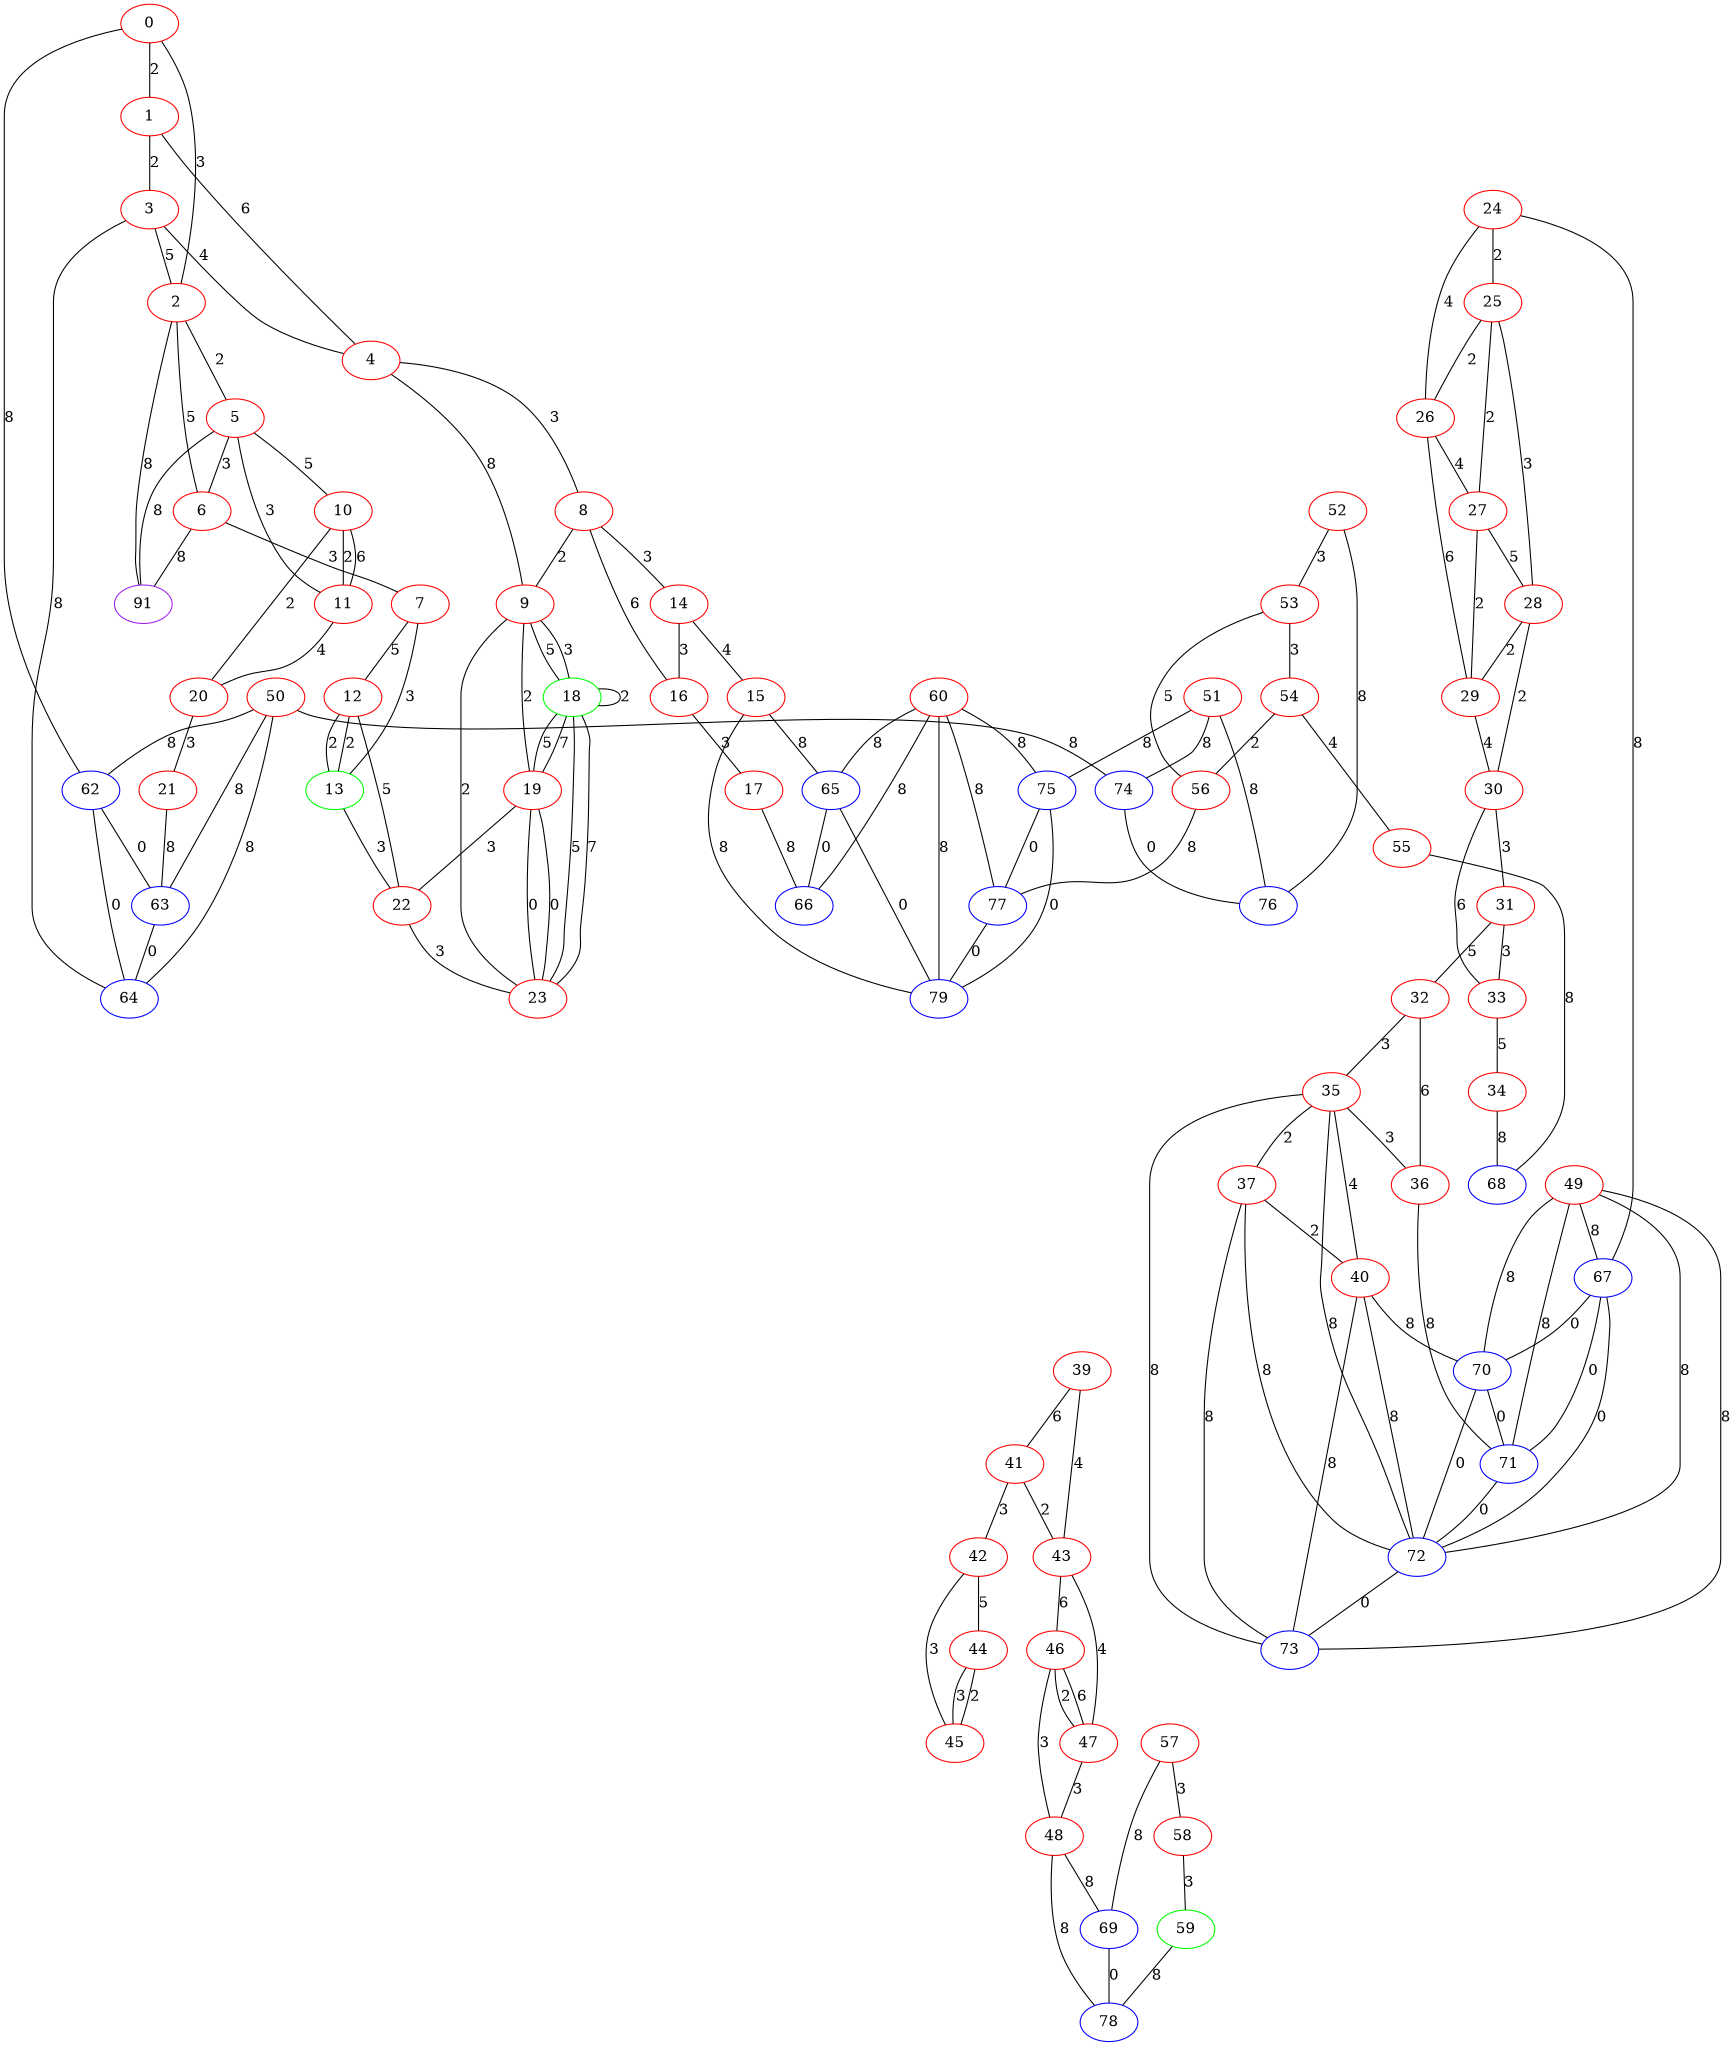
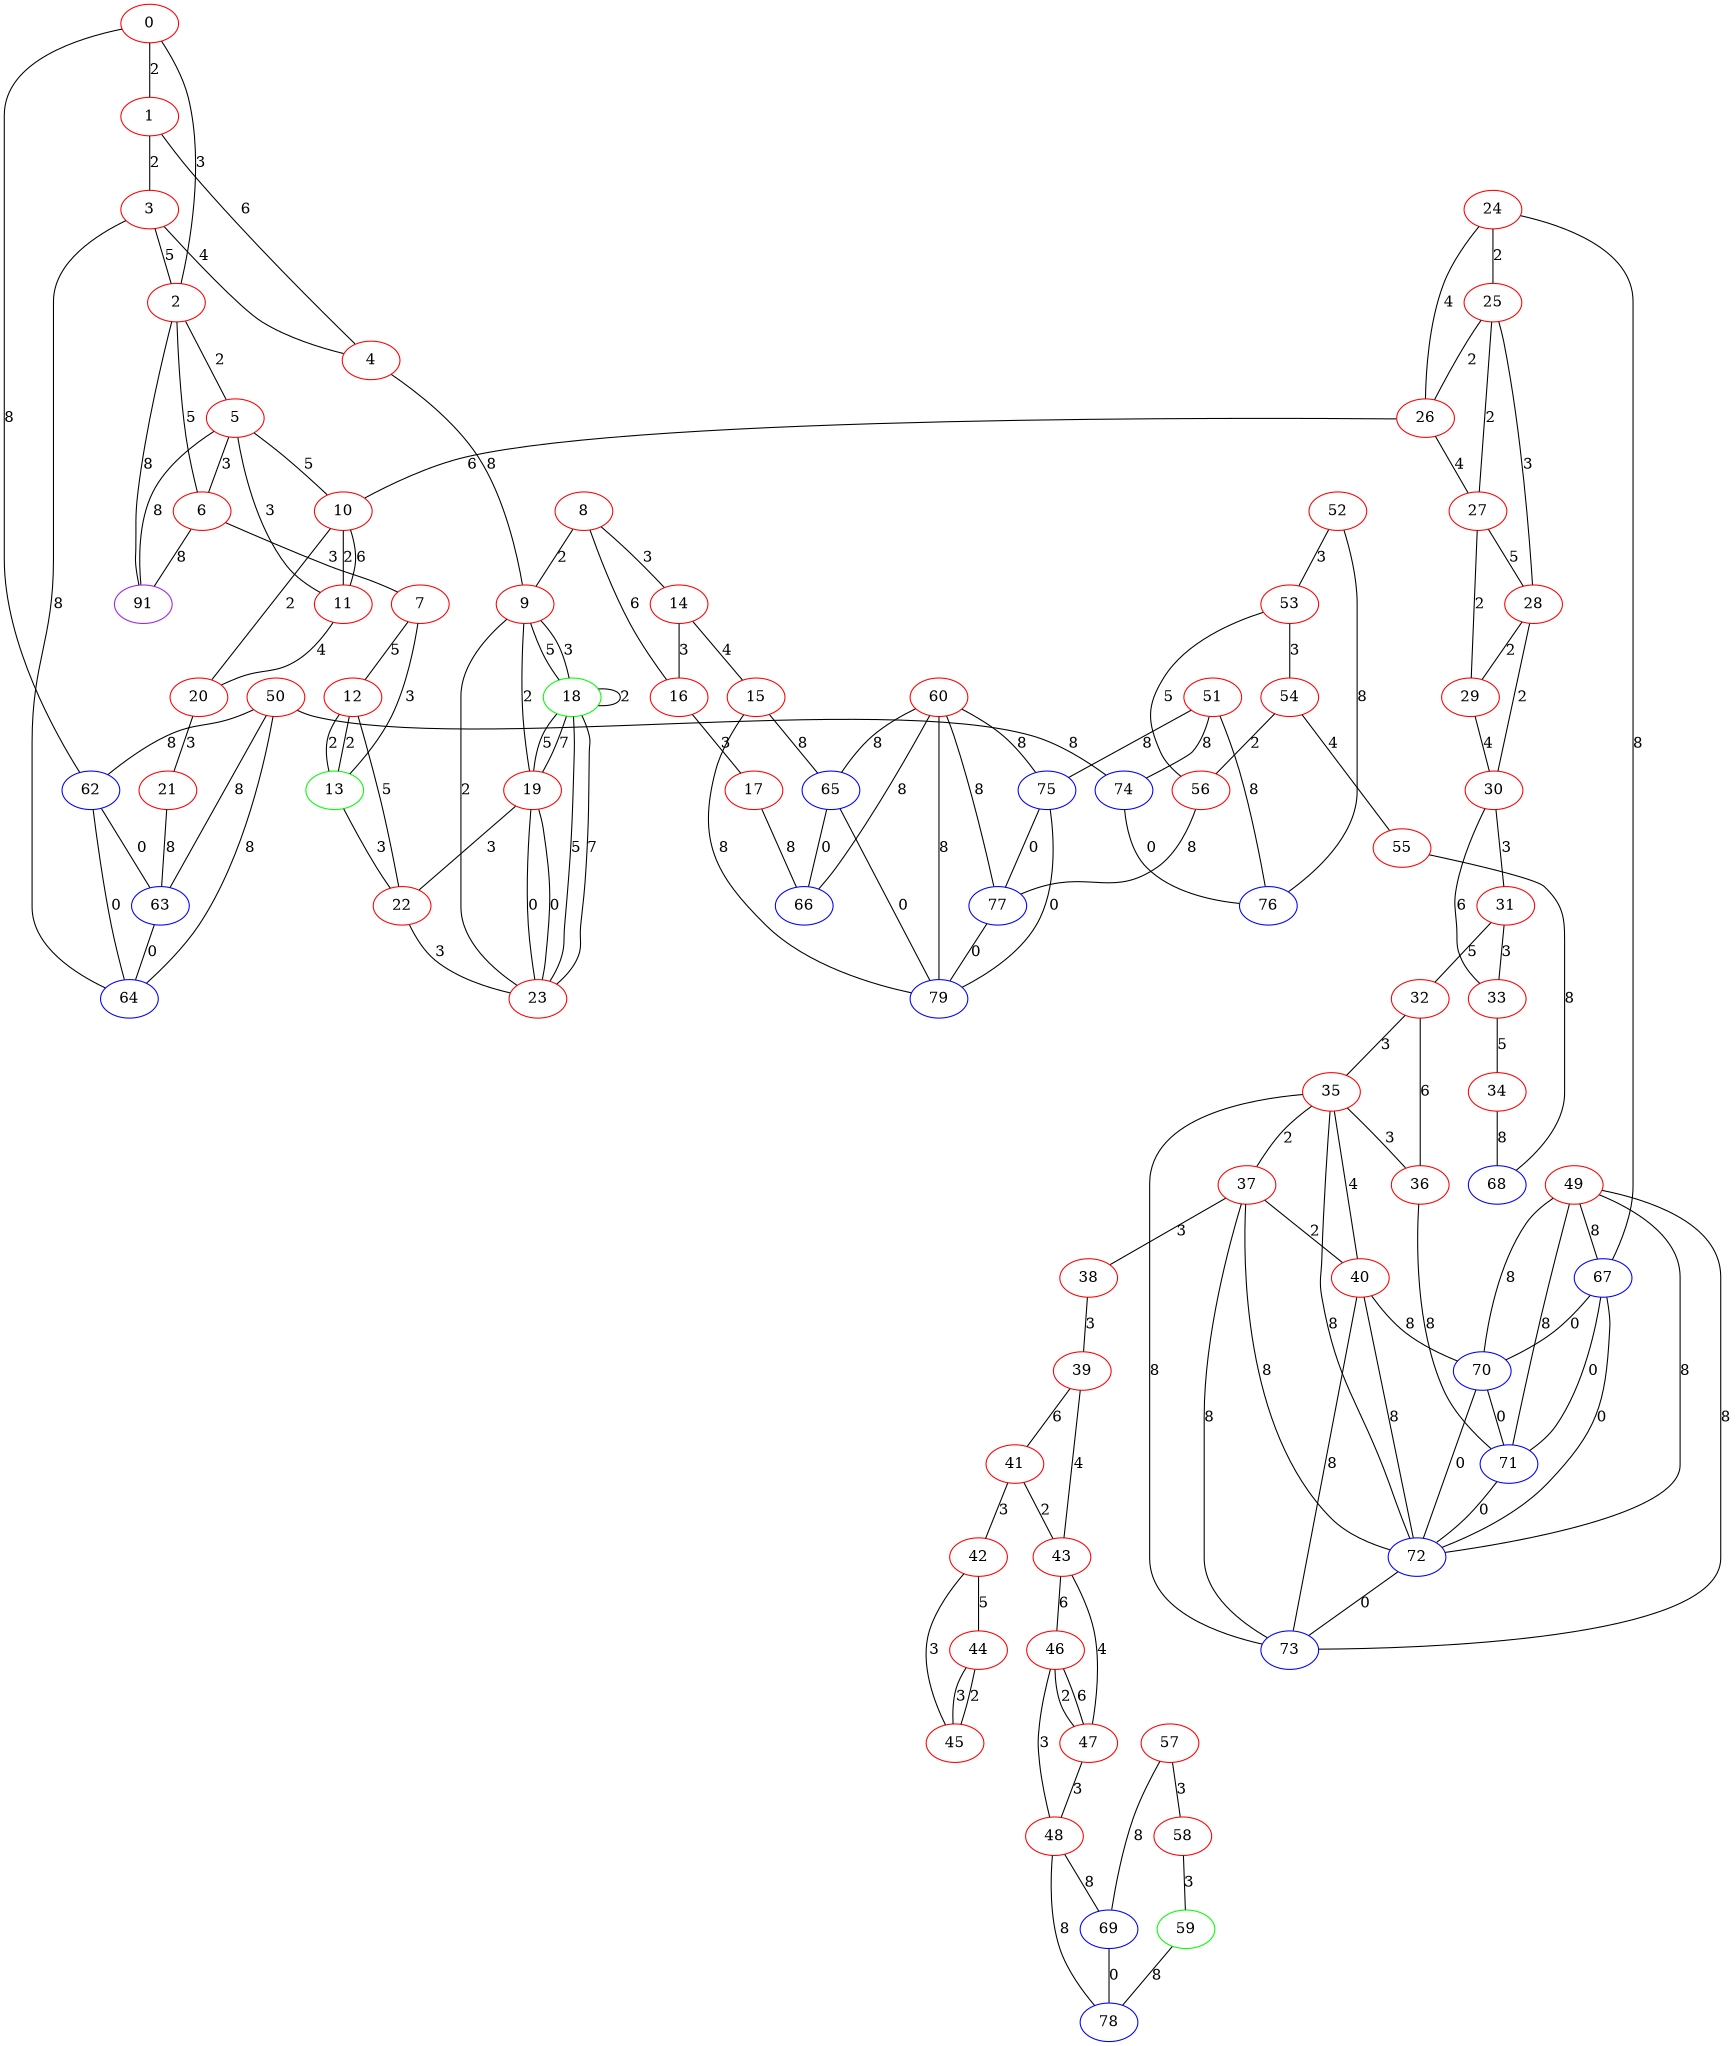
(512, 396) -> none
(1444, 558) -> (876, 424)
none -> (1089, 1278)
